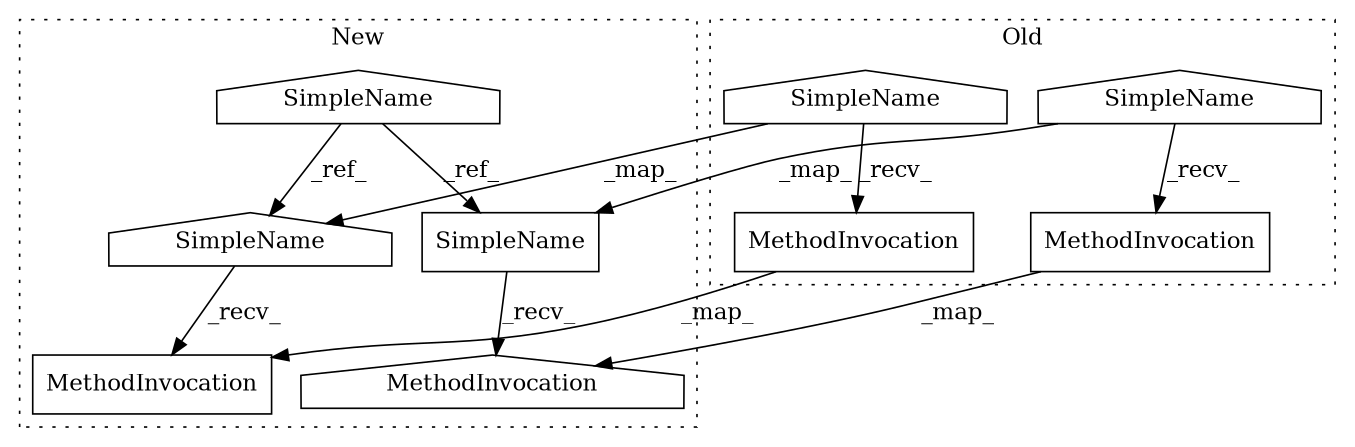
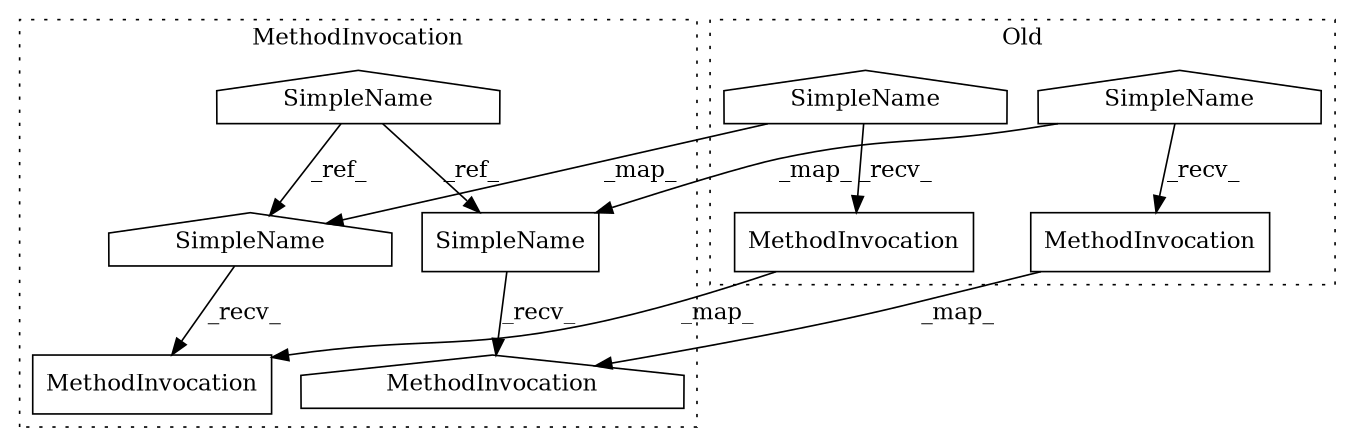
(358, 38) -> (358, 38)
